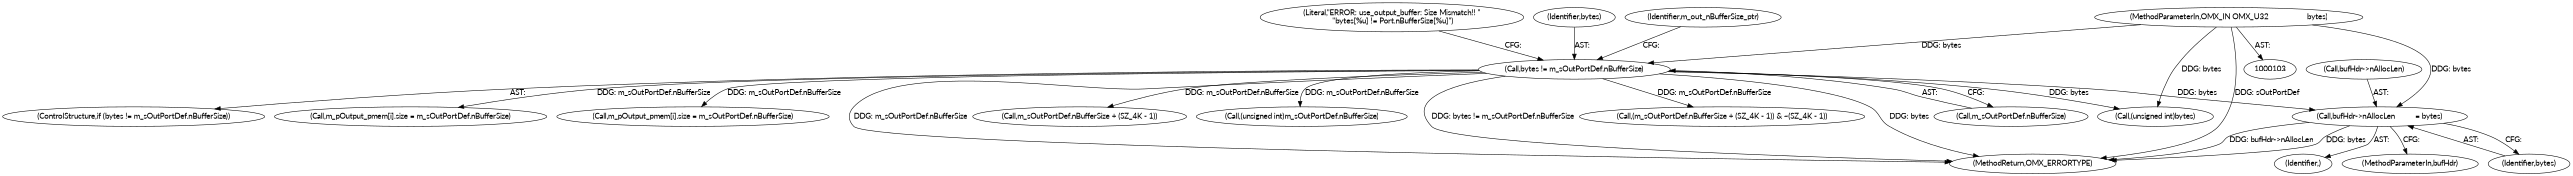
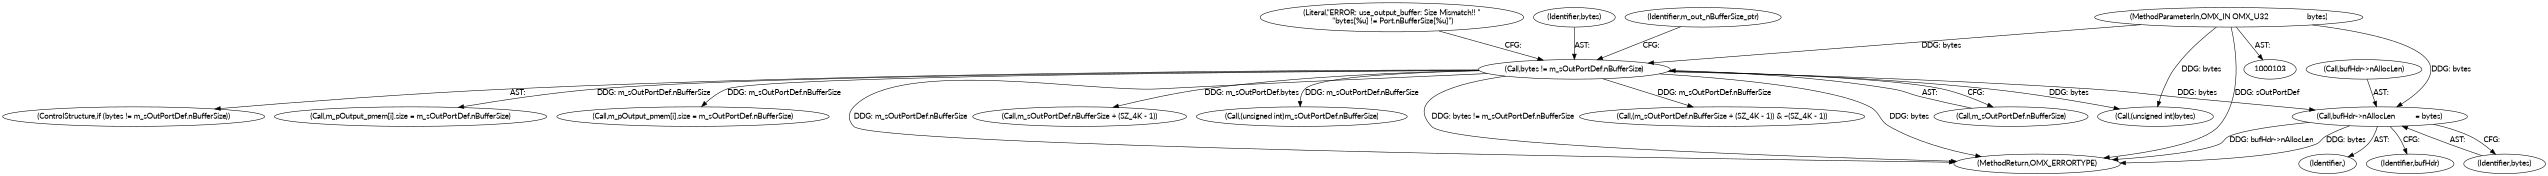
(1242, 93) -> (1252, 93)
(2410, 164) -> (2410, 164)
